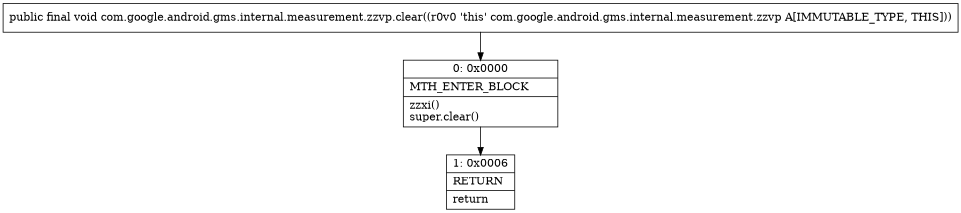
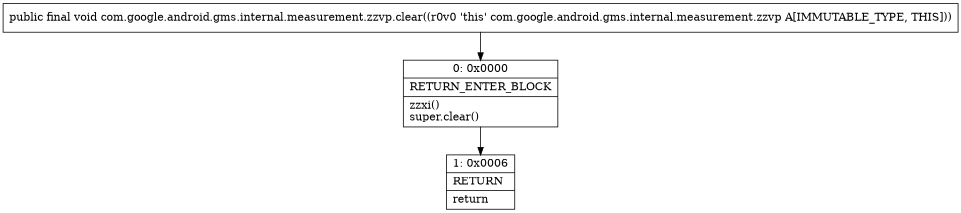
(469, 87) -> (481, 87)
